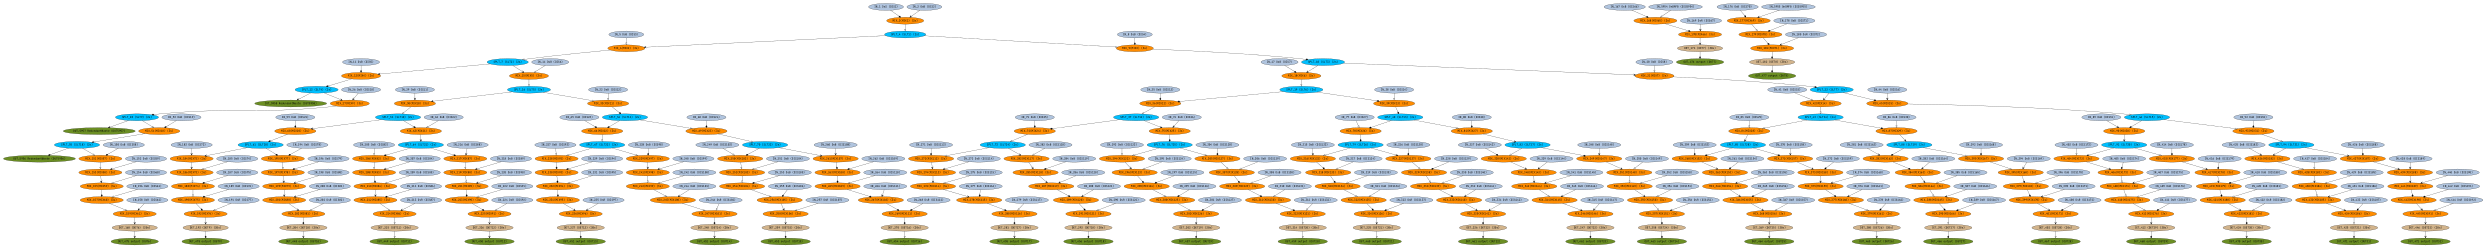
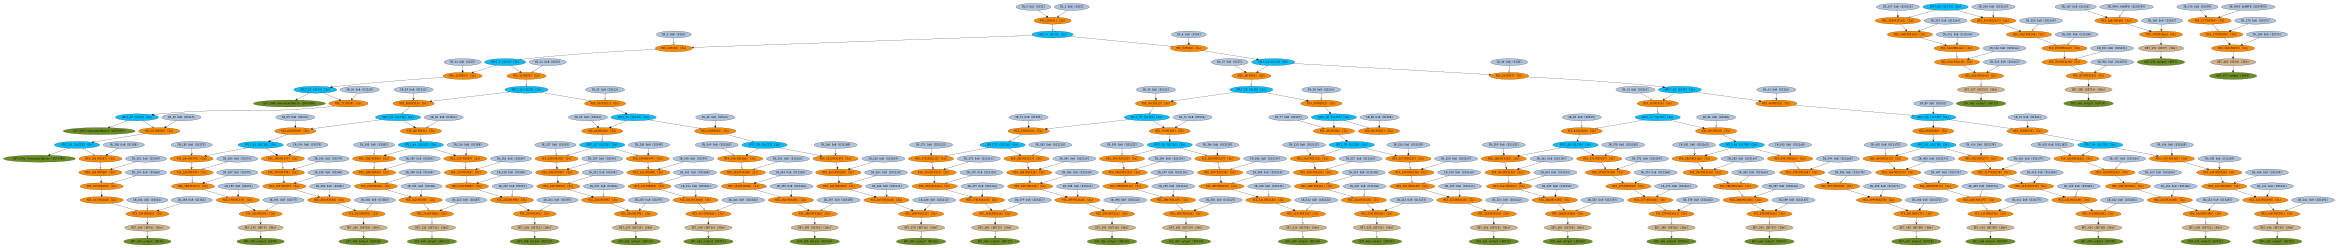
(2112, 124) -> (1933, 109)
(1499, 138) -> none
none -> (604, 186)
(126, 193) -> (147, 206)
